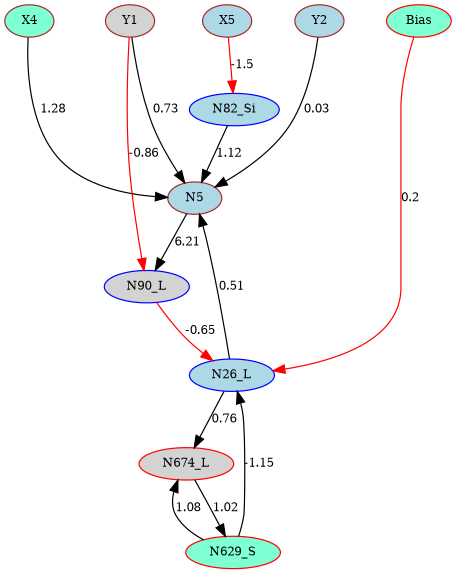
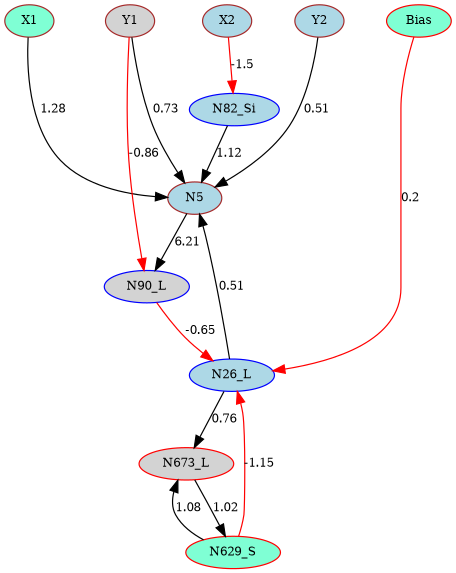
(29, 21) -> (29, 21)
(227, 21) -> (227, 21)
(317, 110) -> (317, 110)
(186, 464) -> (186, 464)
(245, 470) -> (245, 470)
